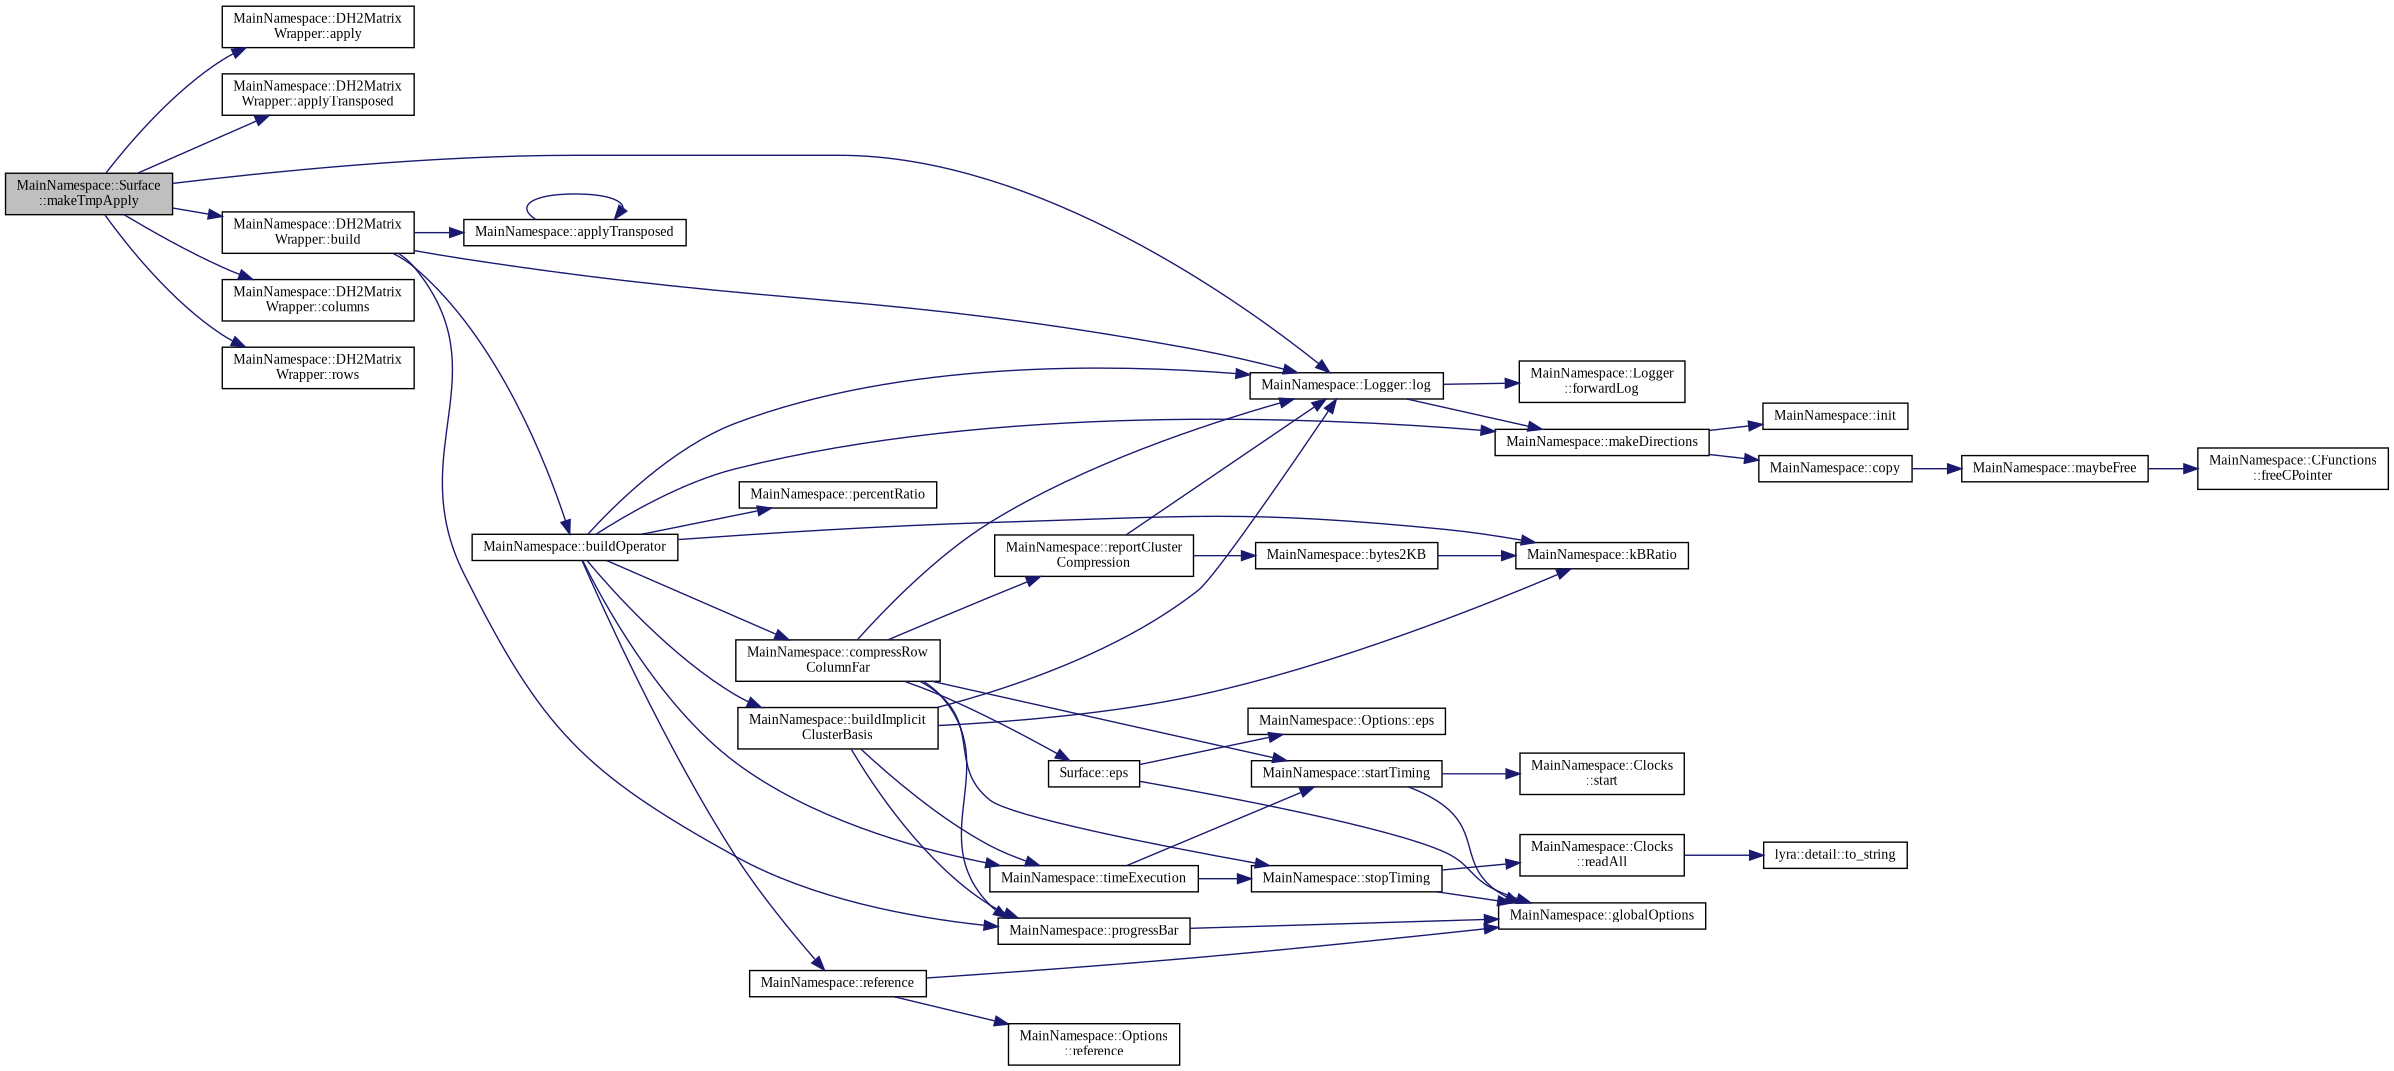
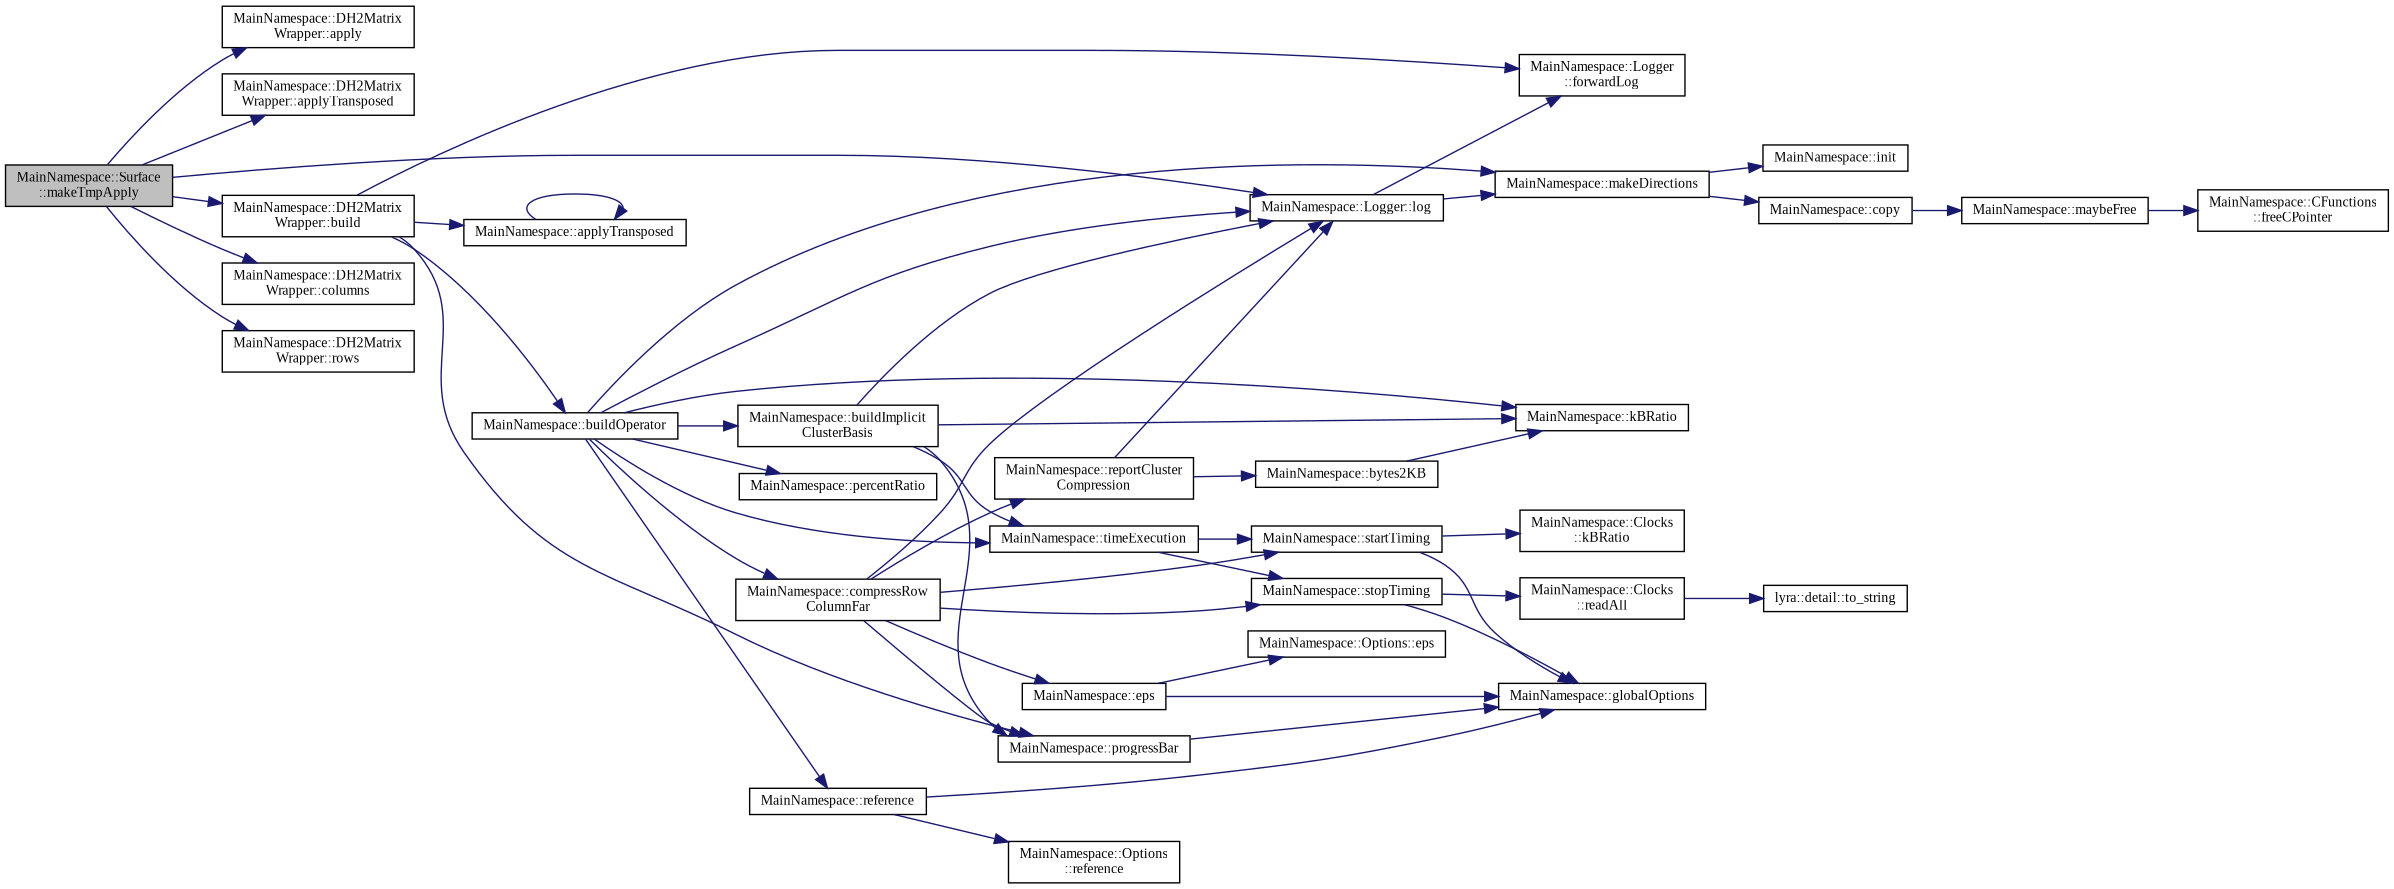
(850, 303) -> (918, 50)
(1094, 774) -> (1094, 696)
(1602, 774) -> (1602, 531)
